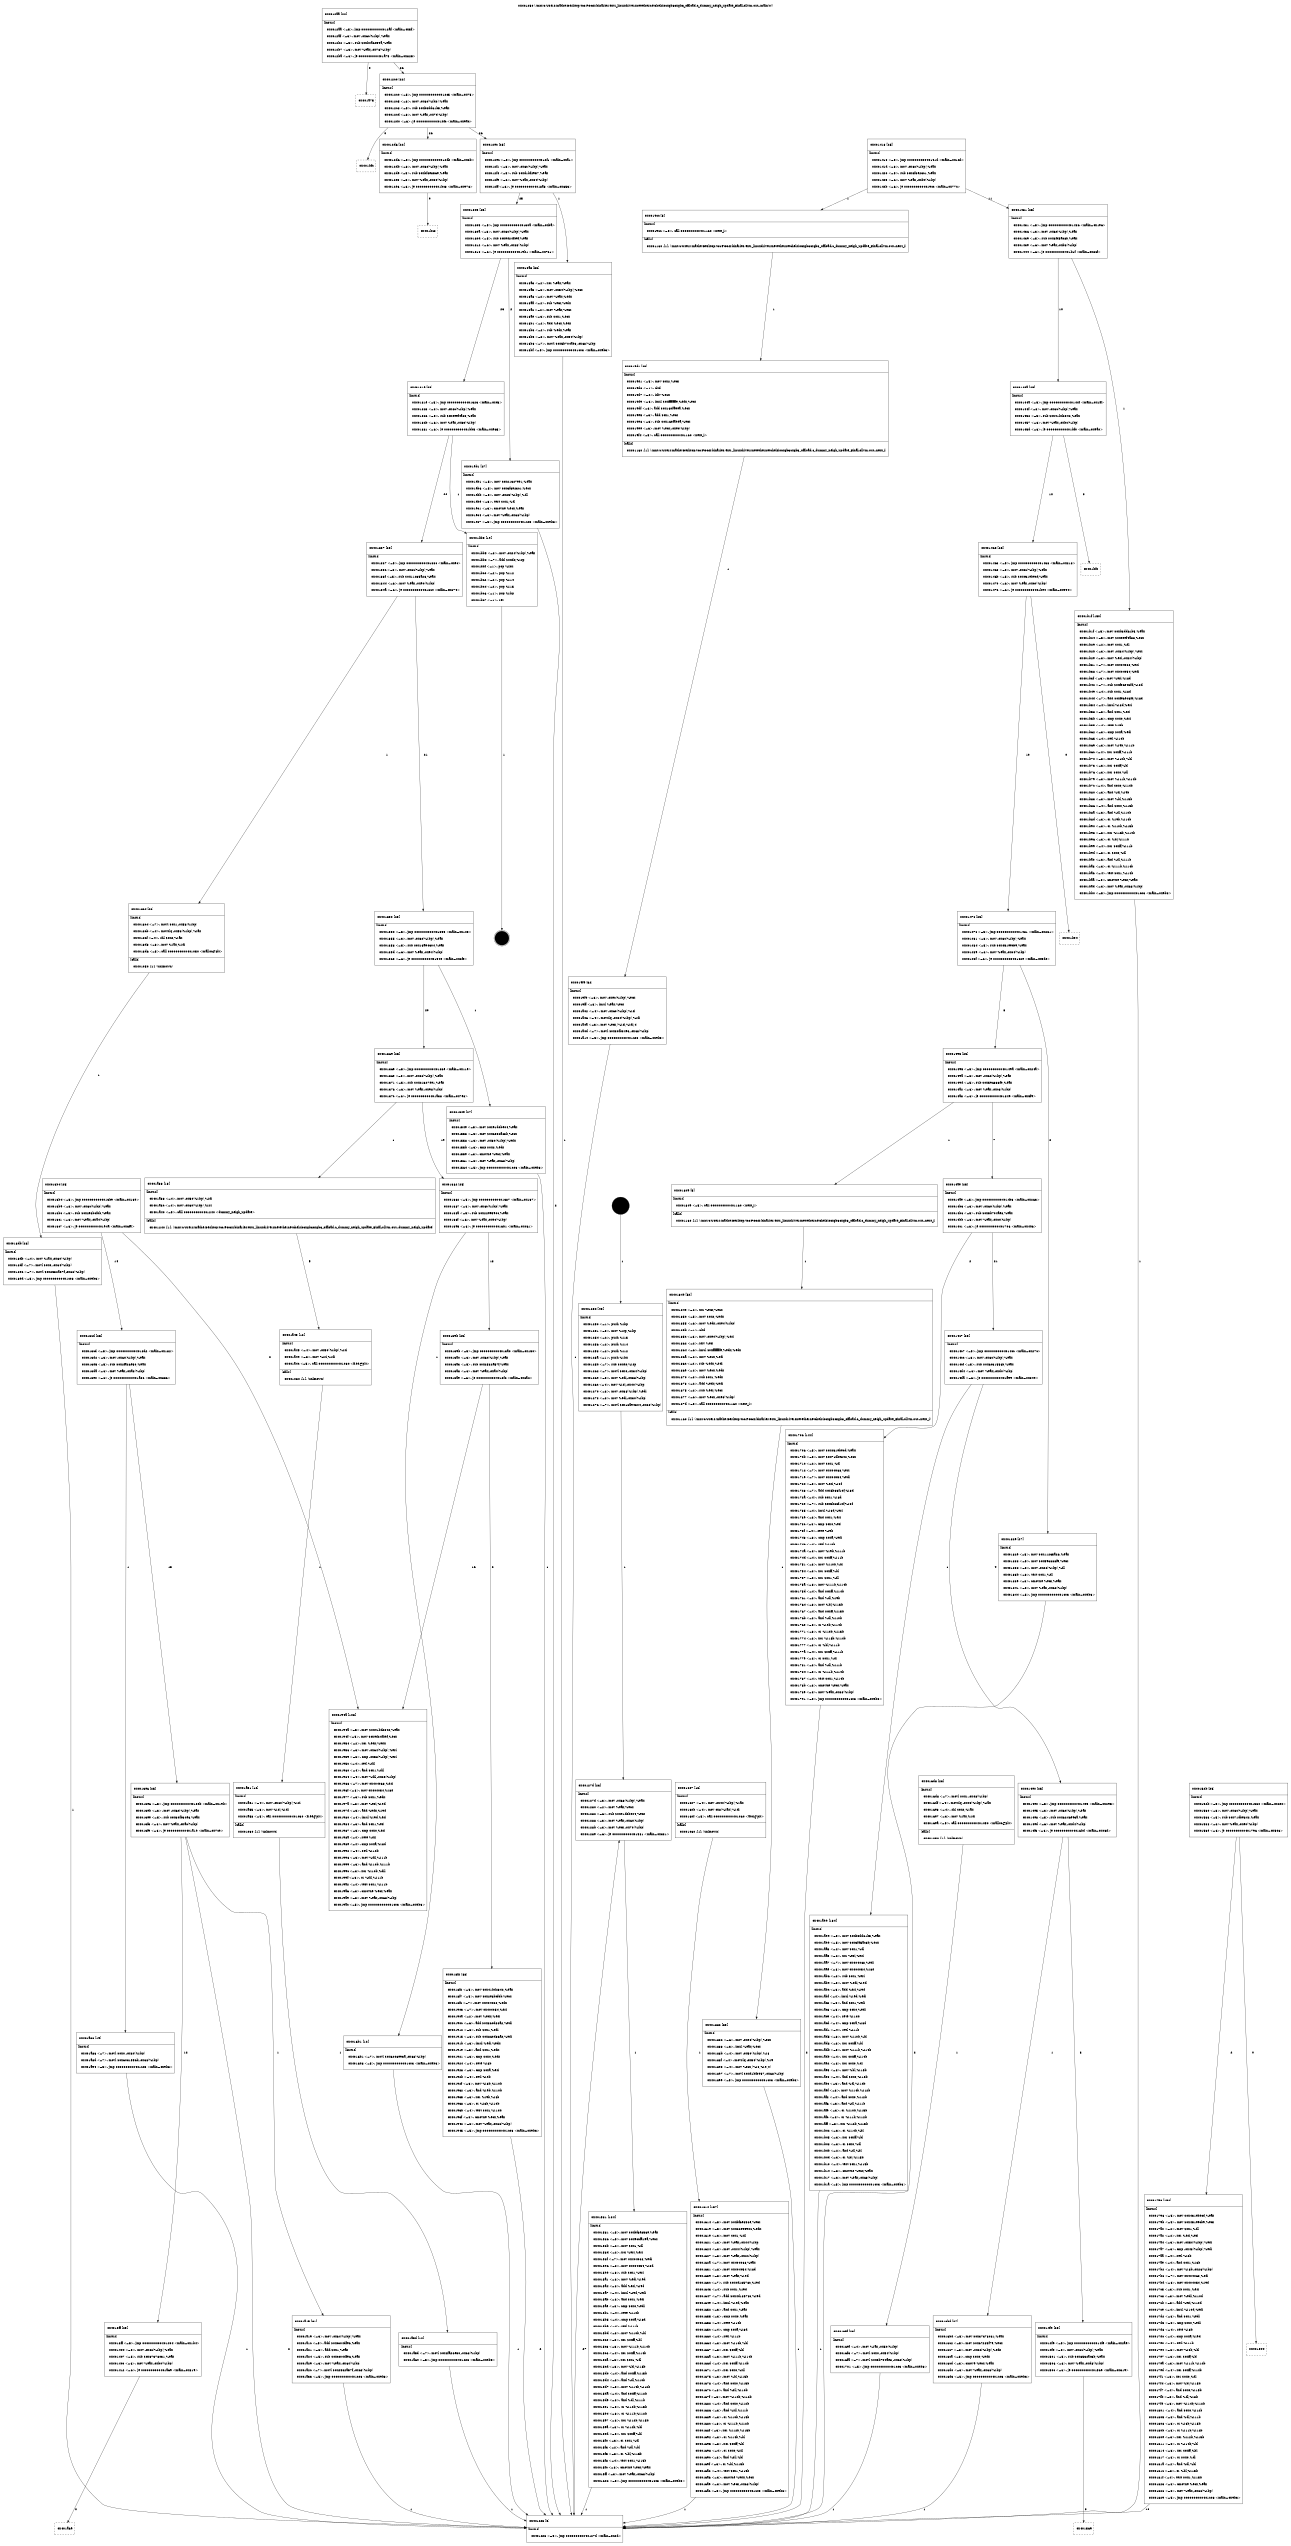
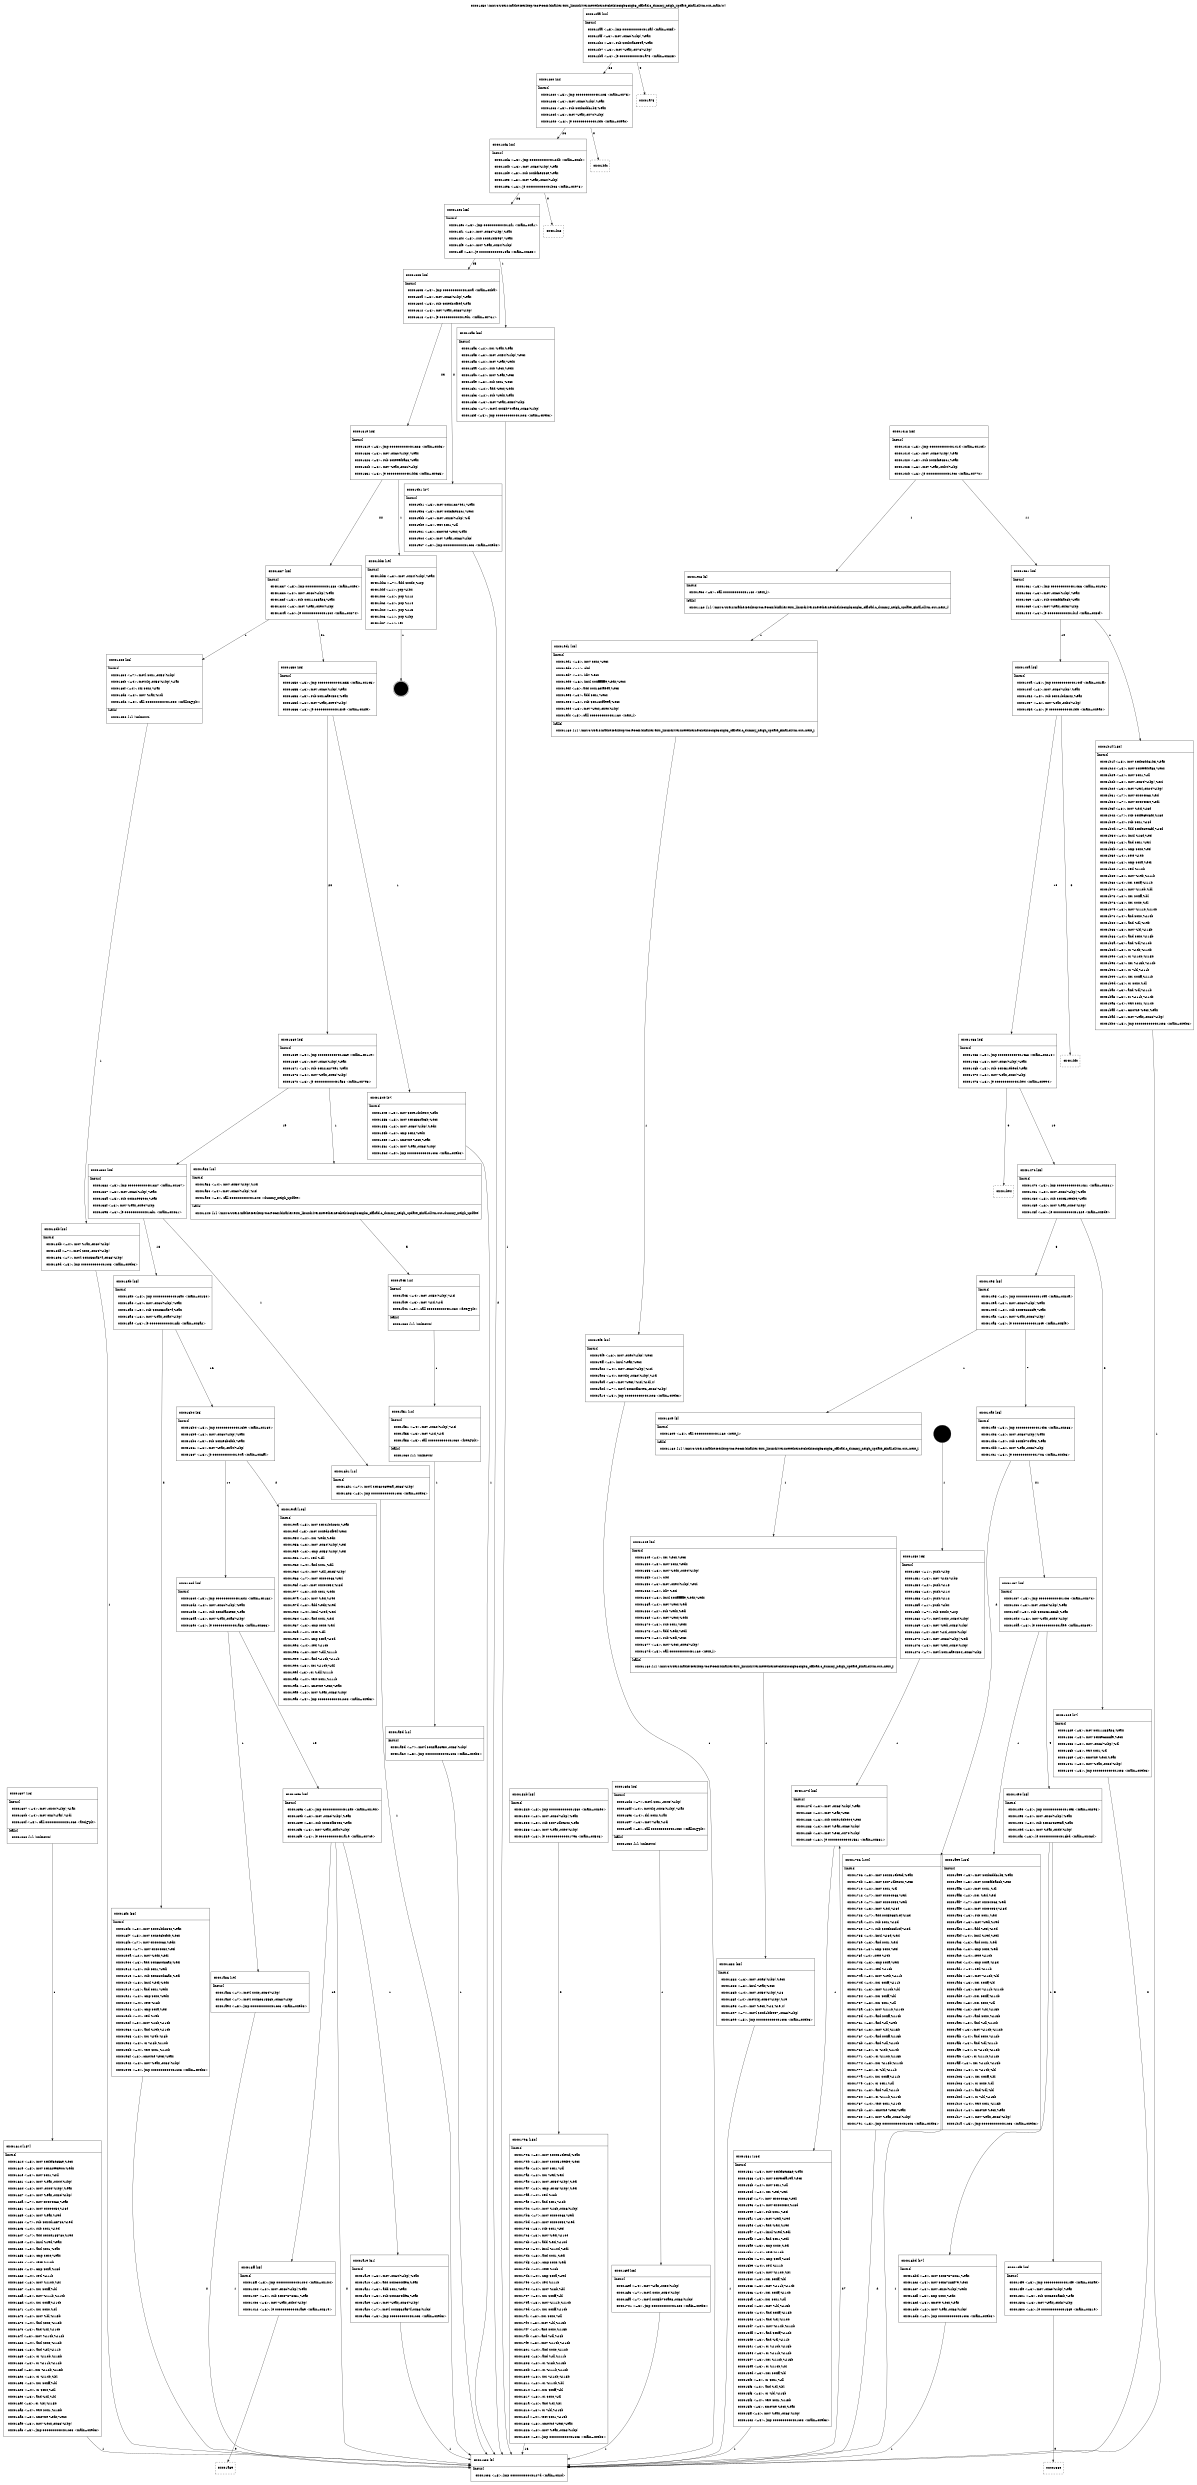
(477, 133) -> (516, 198)
(443, 1546) -> (194, 1367)
(1256, 2349) -> none
